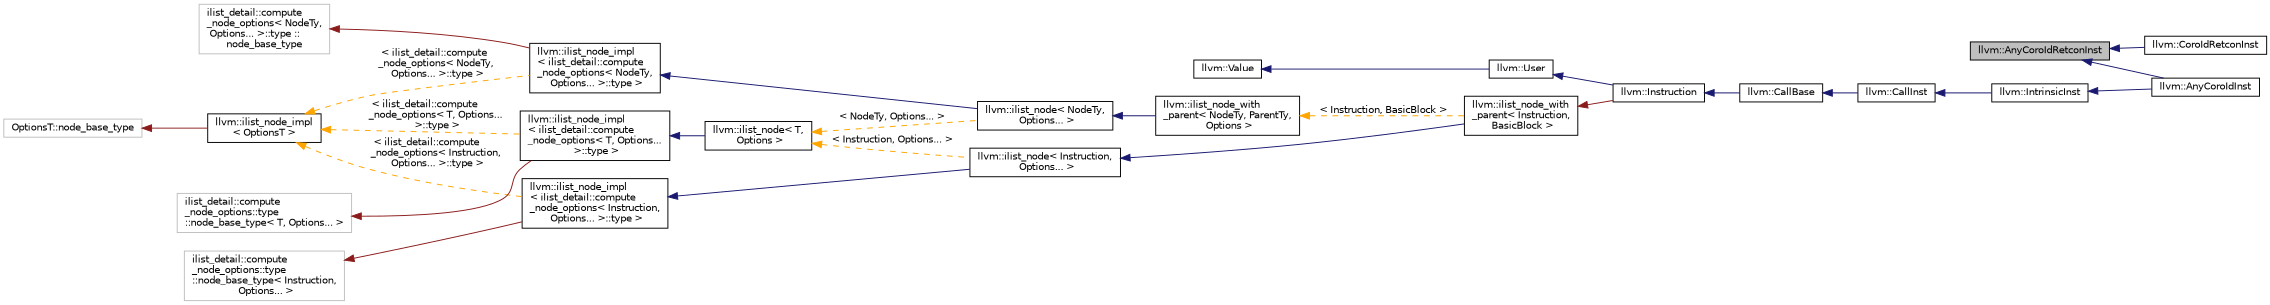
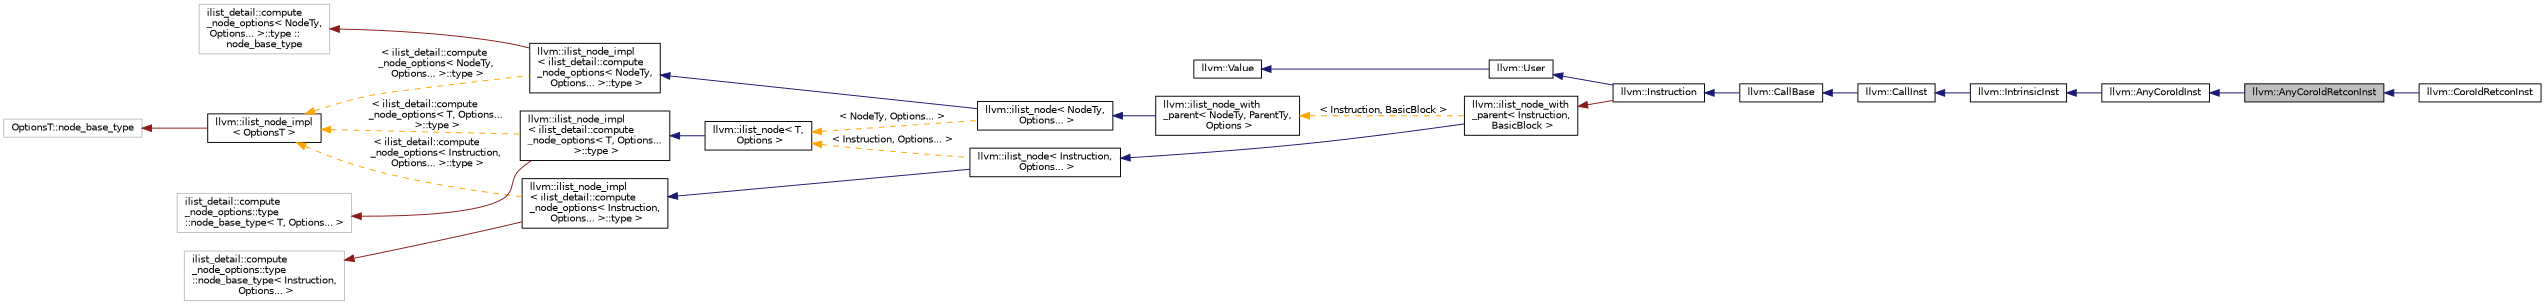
(2128, 70) -> (2232, 93)
